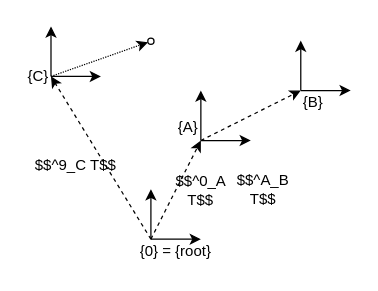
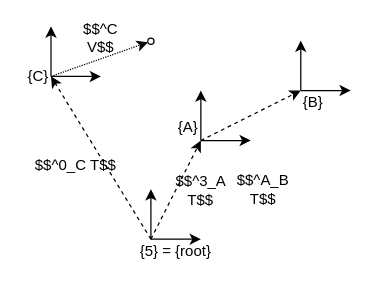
none -> (101, 38)
(76, 166) -> (76, 166)
(201, 191) -> (201, 191)
(176, 252) -> (176, 252)
